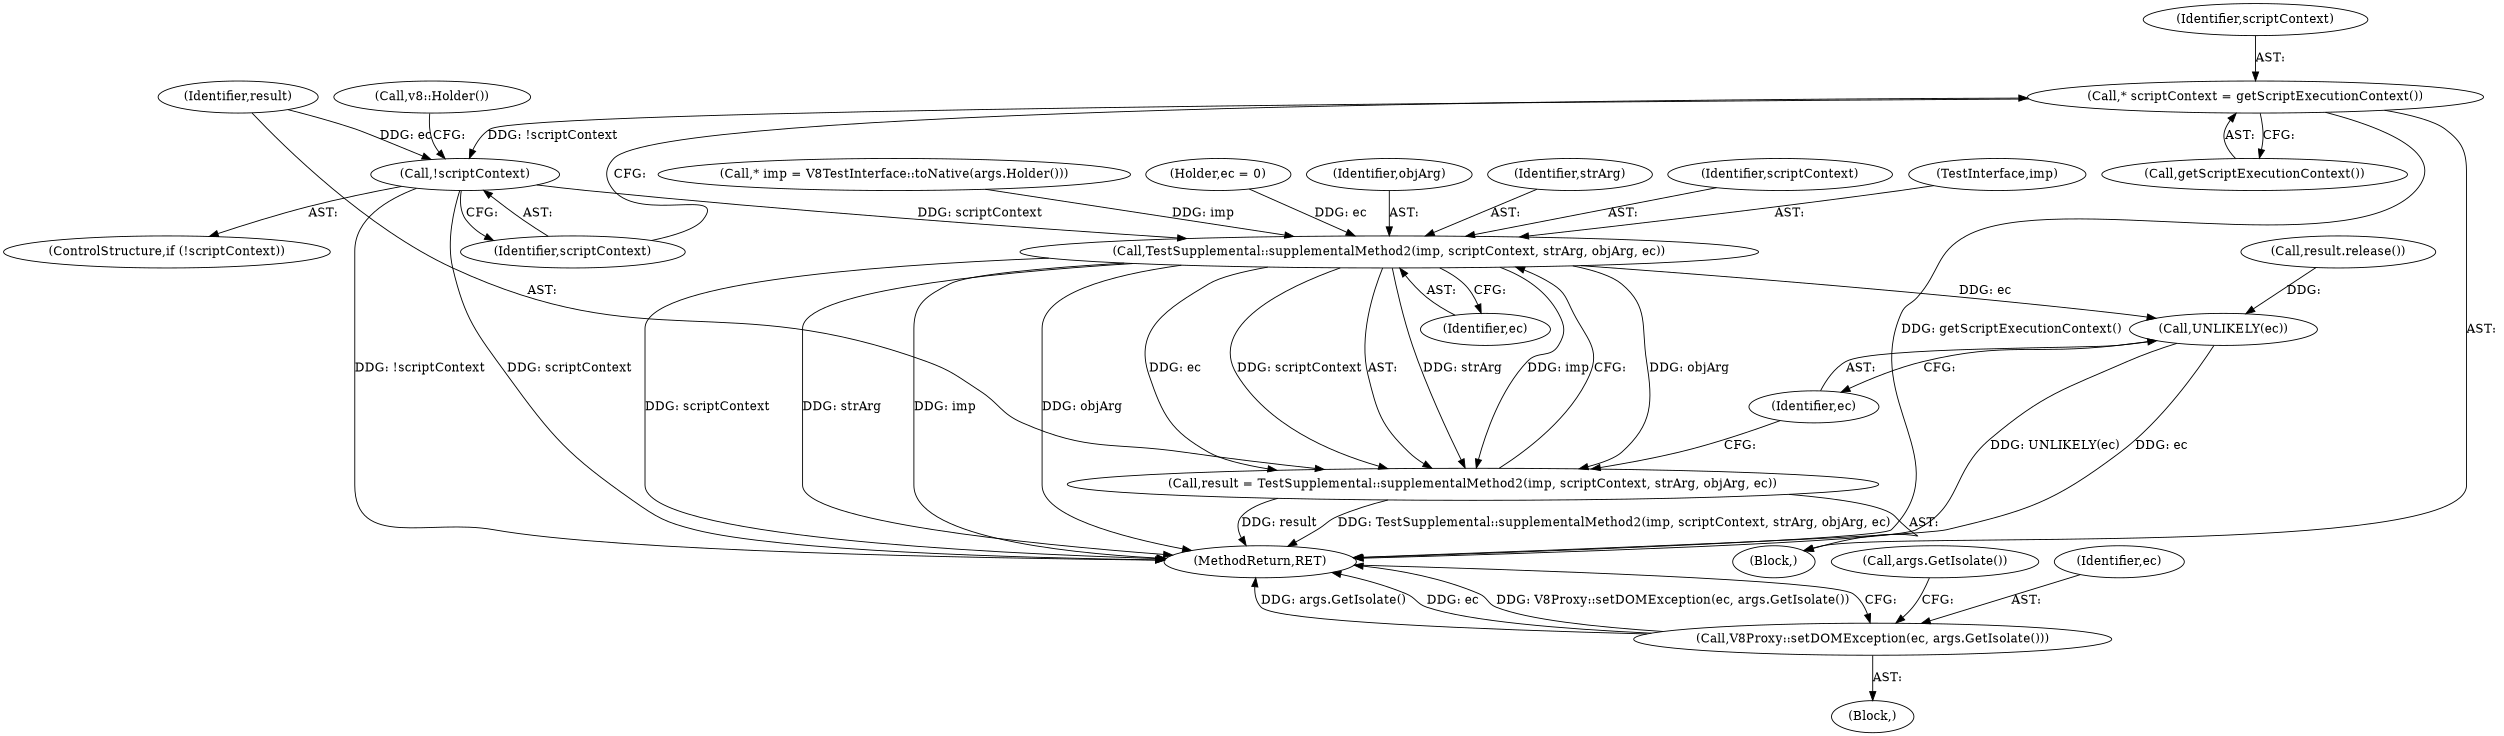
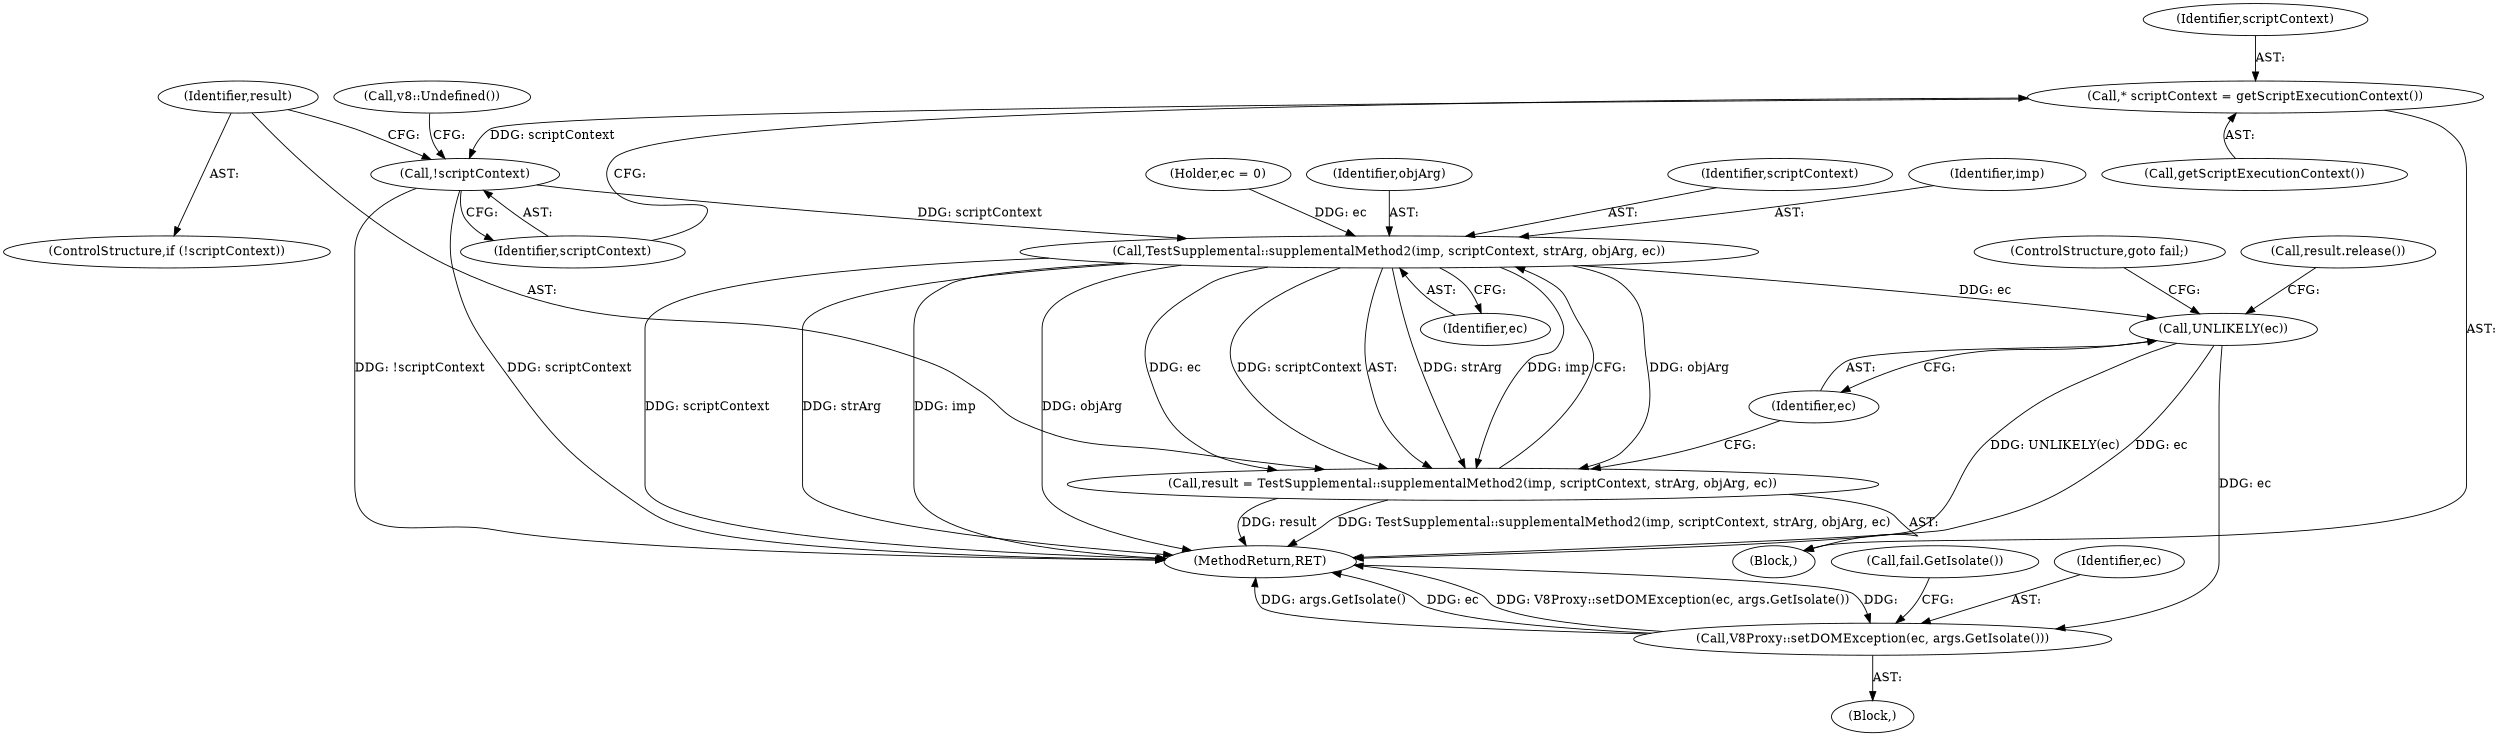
(432, 97) -> (432, 97)
(2263, 131) -> none
(406, 136) -> (406, 136)
(553, 136) -> (553, 136)
(894, 174) -> none
(1570, 174) -> none
(1997, 174) -> (1997, 174)
(309, 206) -> (204, 170)
none -> (2100, 252)
(2306, 291) -> (2306, 291)
(1894, 339) -> none
none -> (2219, 542)
(1935, 562) -> (1935, 562)
(1883, 600) -> (1883, 600)
